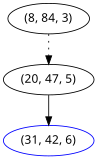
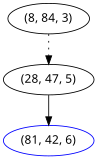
(49, 80) -> (49, 80)
(49, 141) -> (49, 141)
